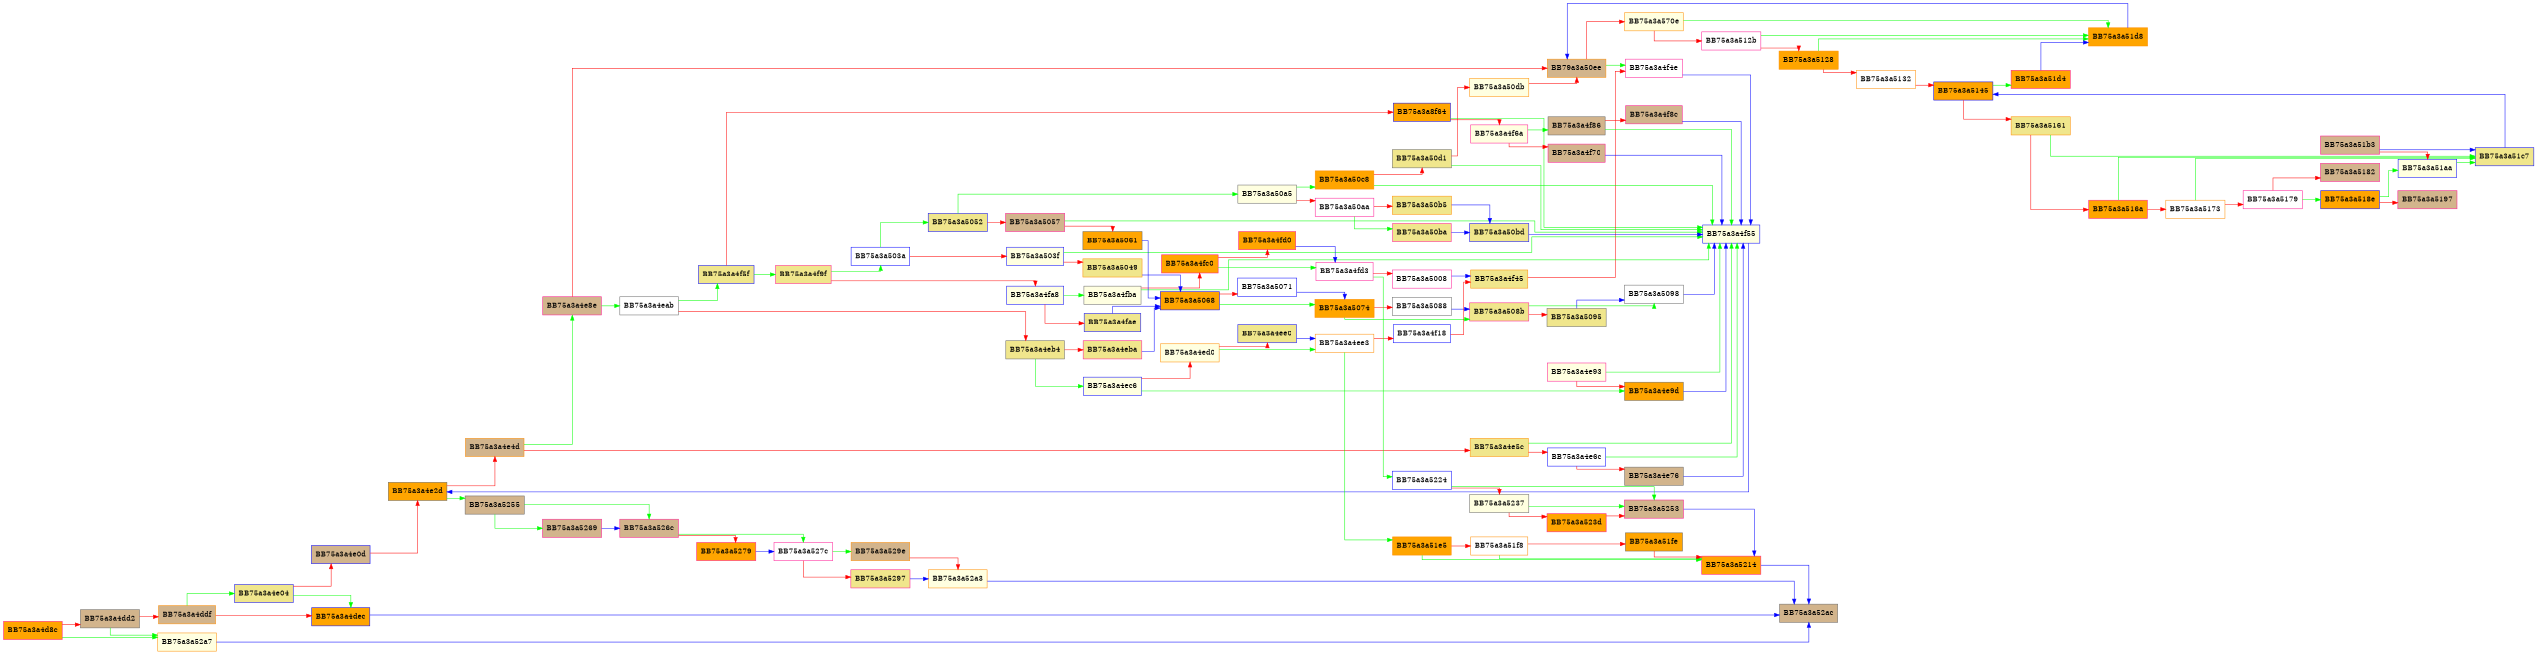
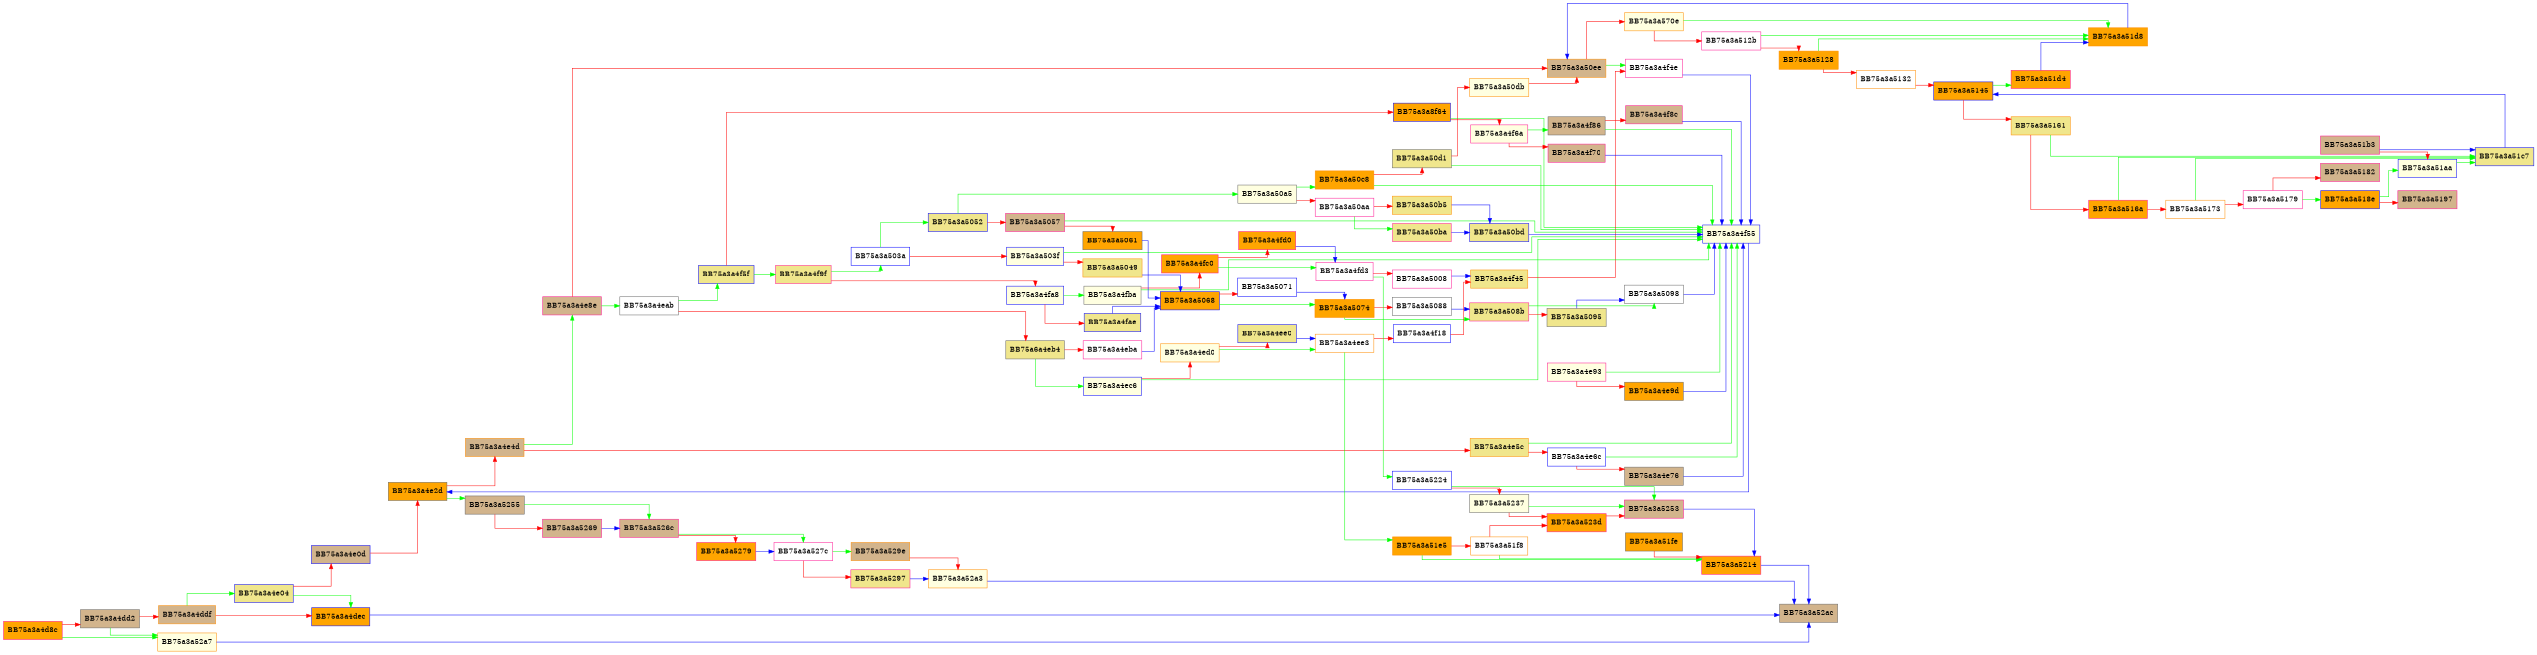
(1577, 68) -> (1577, 68)
(1035, 350) -> (1035, 350)
(1112, 350) -> (1112, 350)
(1369, 391) -> (1490, 380)
(509, 528) -> (509, 528)
(1574, 544) -> (1510, 526)
